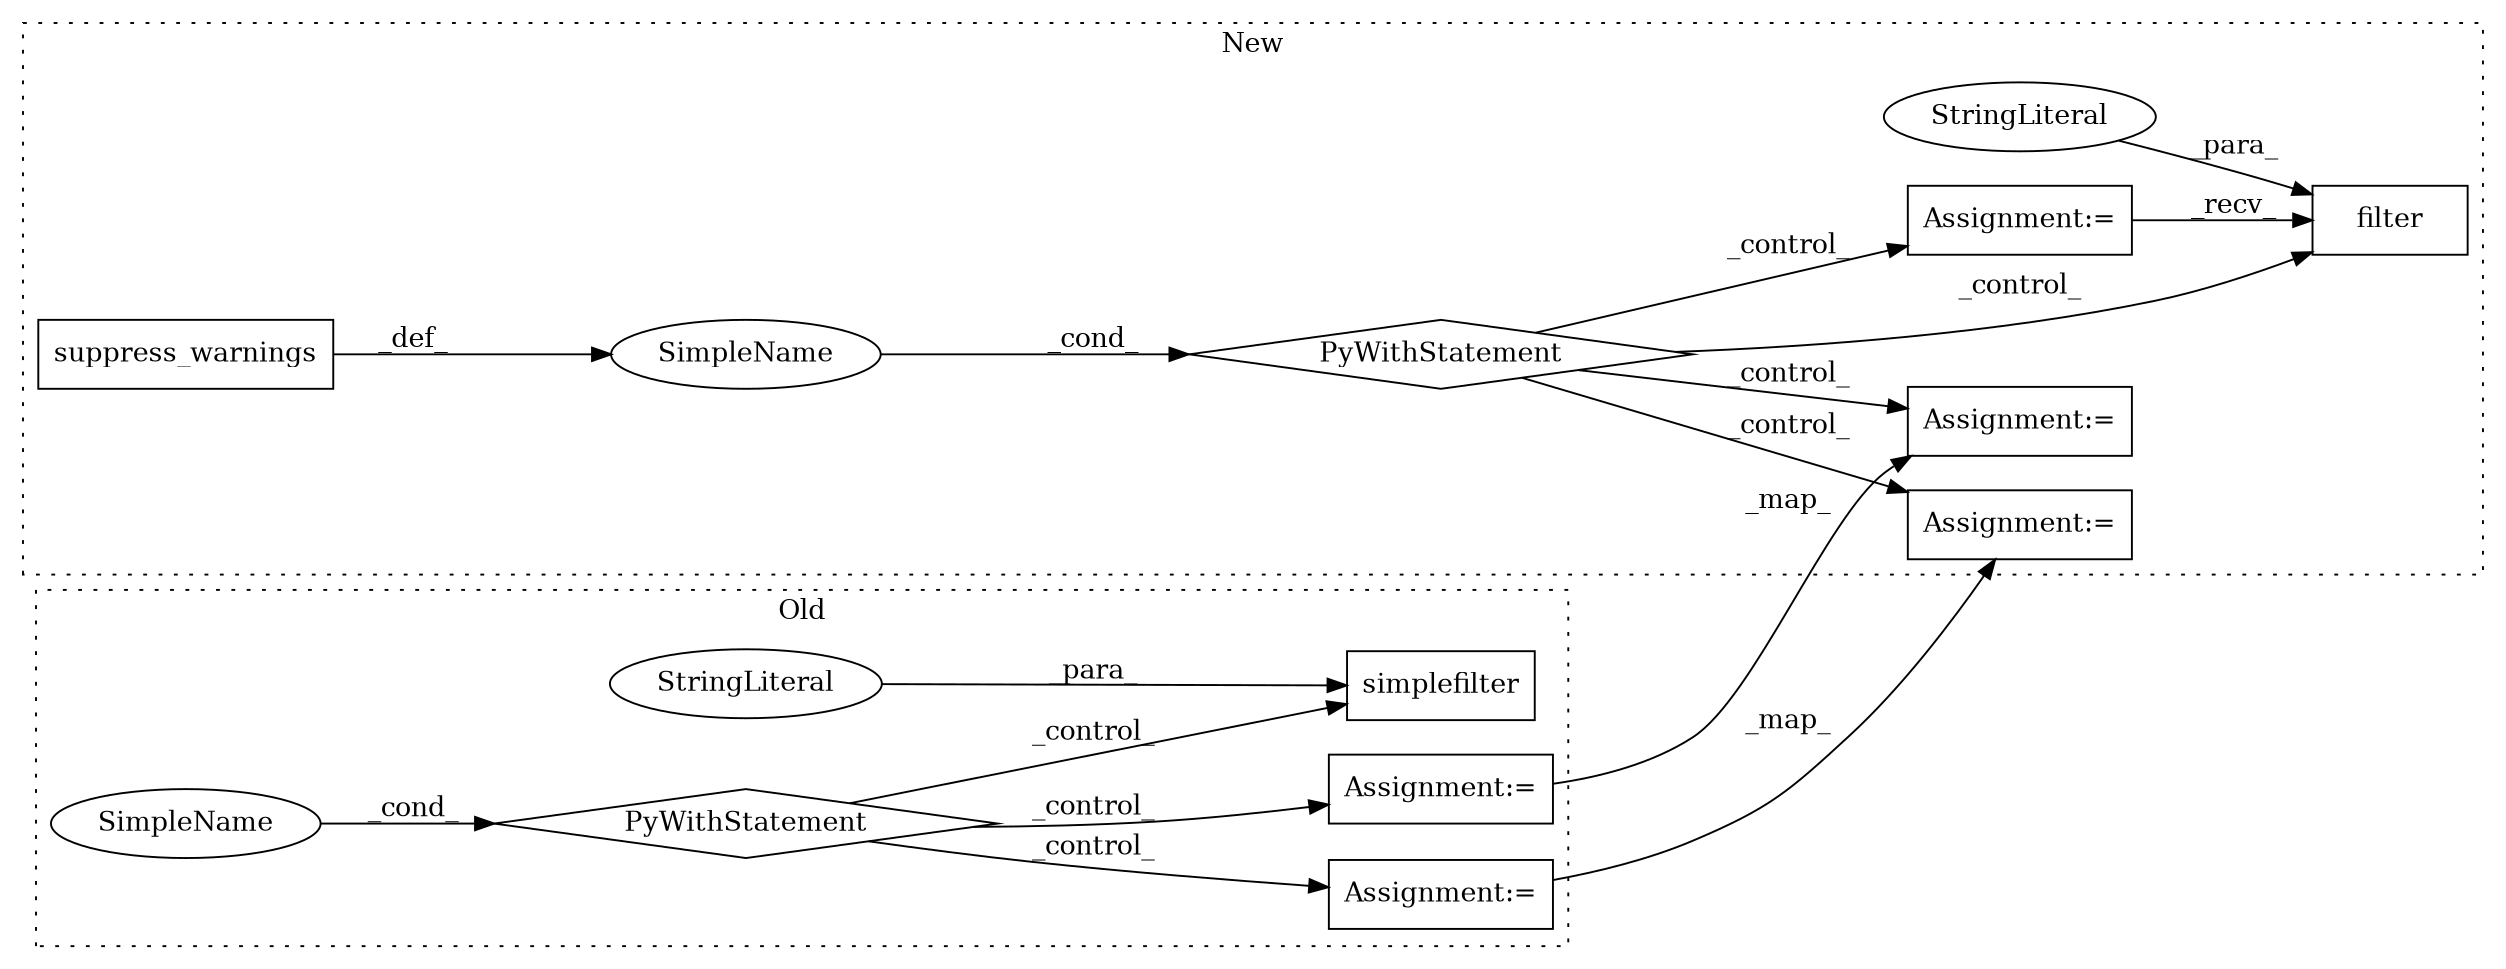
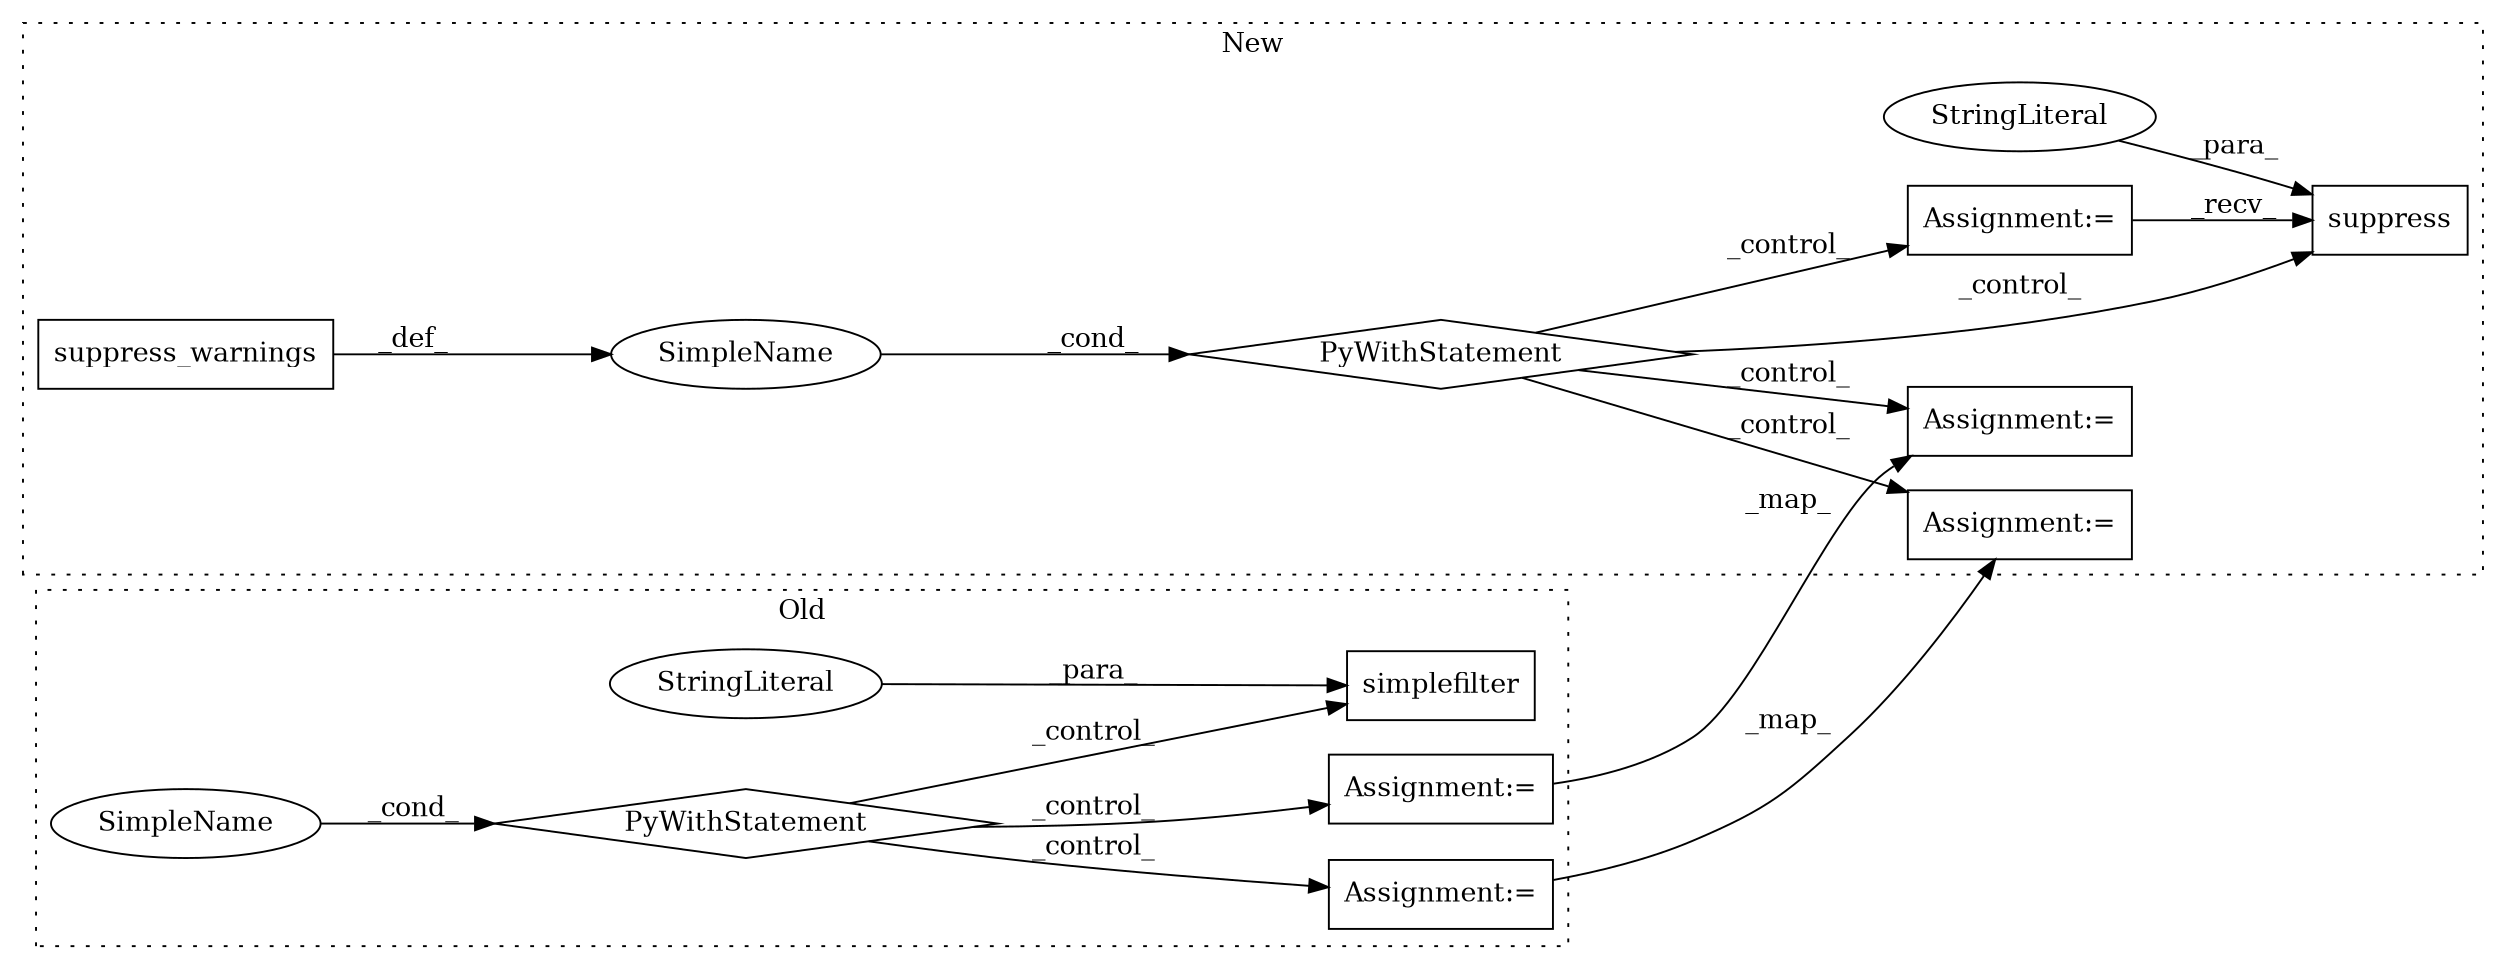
(2390, 220) -> (2390, 220)
